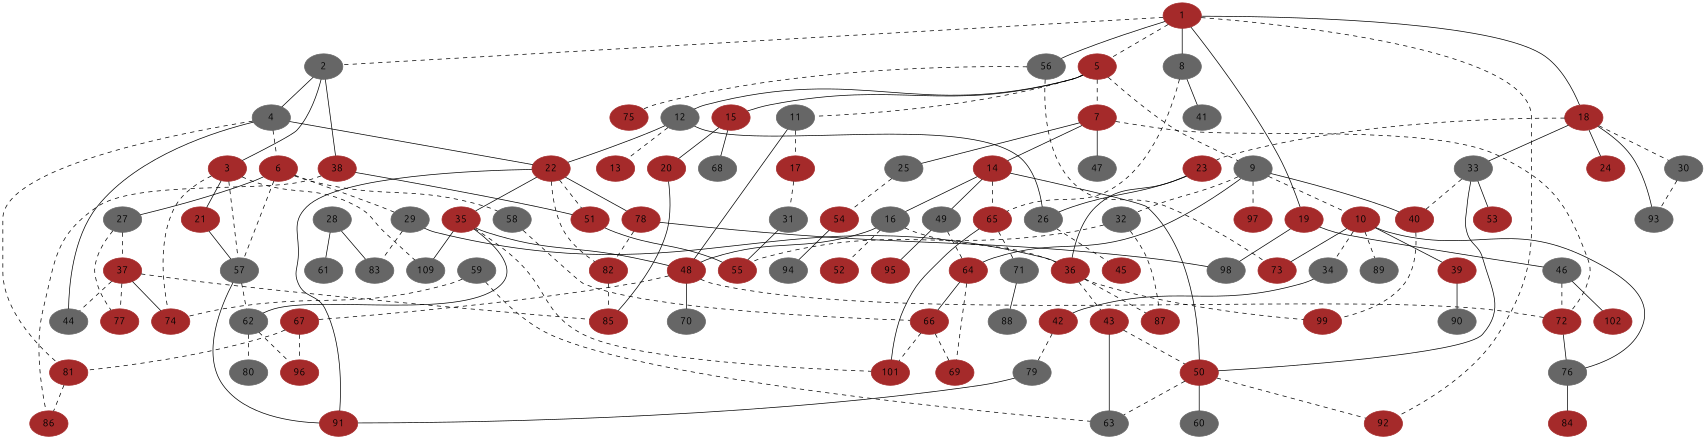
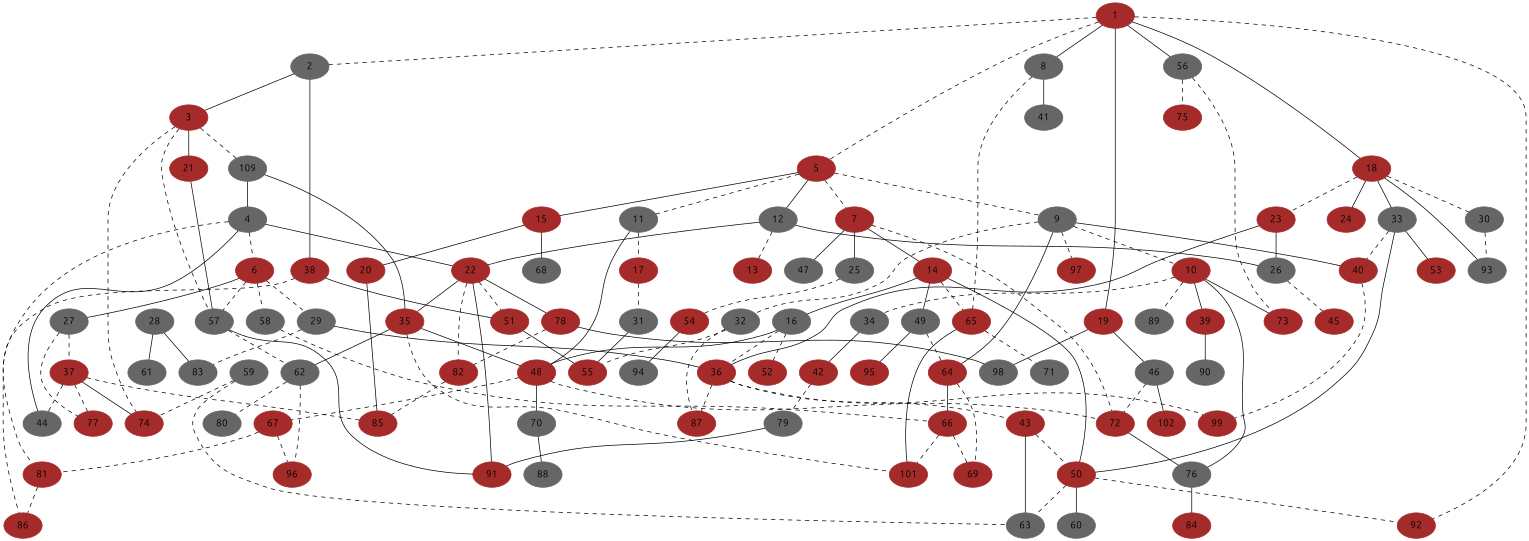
(297, 92) -> (248, 194)
(1013, 296) -> (540, 449)
